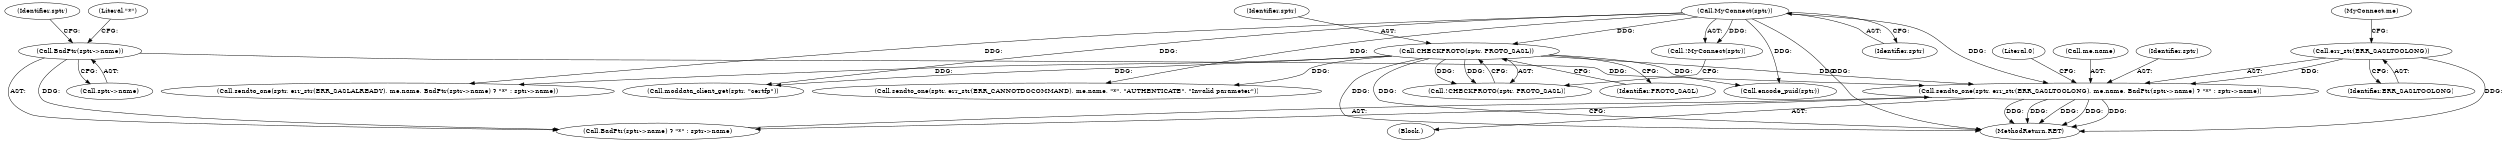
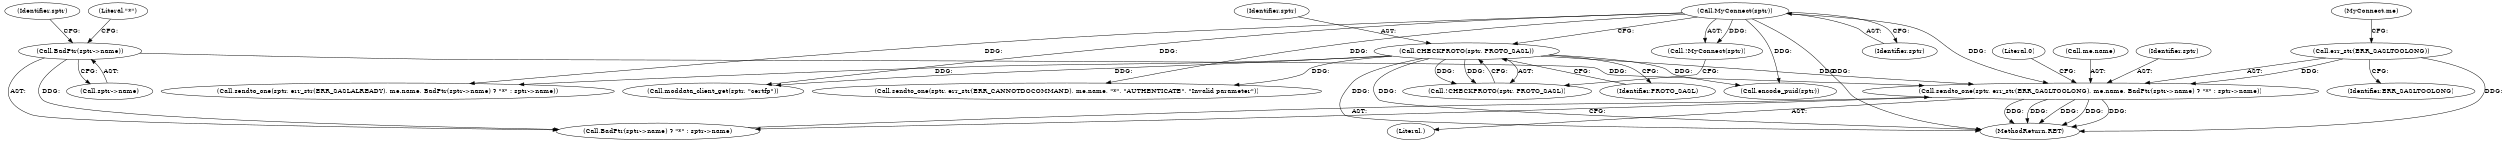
(1627, 31) -> (1627, 31)
(2394, 72) -> none
(1411, 131) -> (1411, 131)
